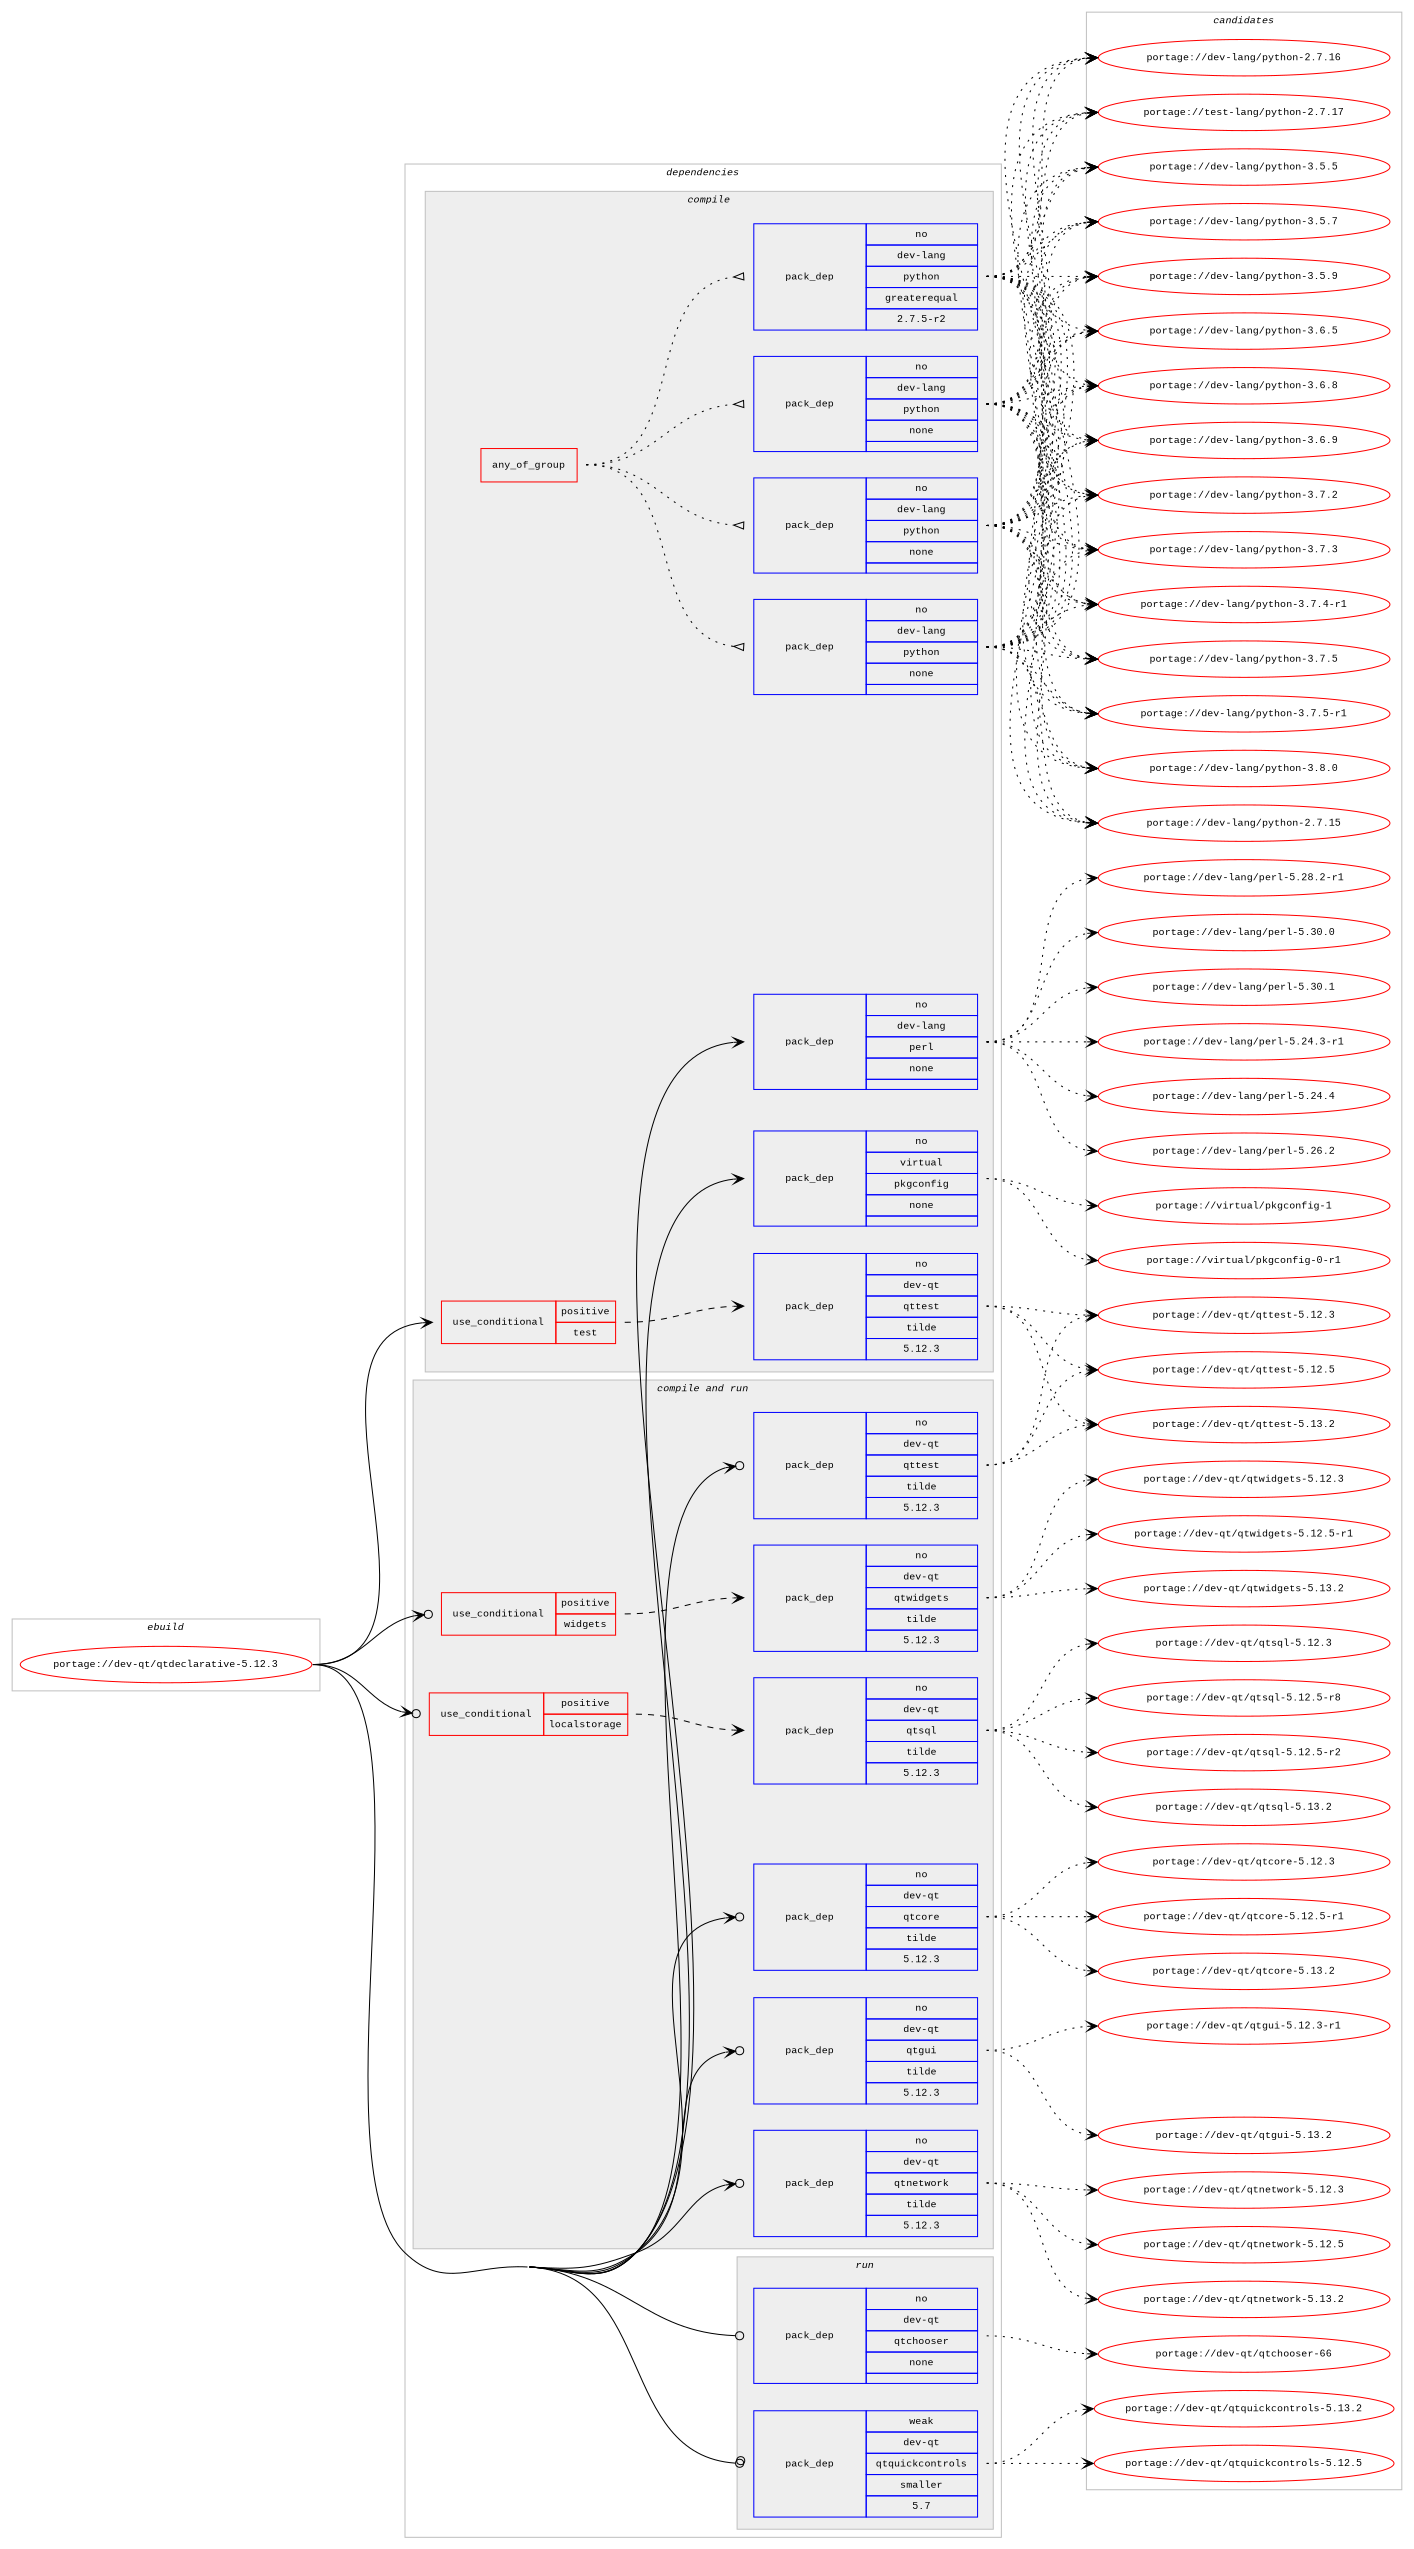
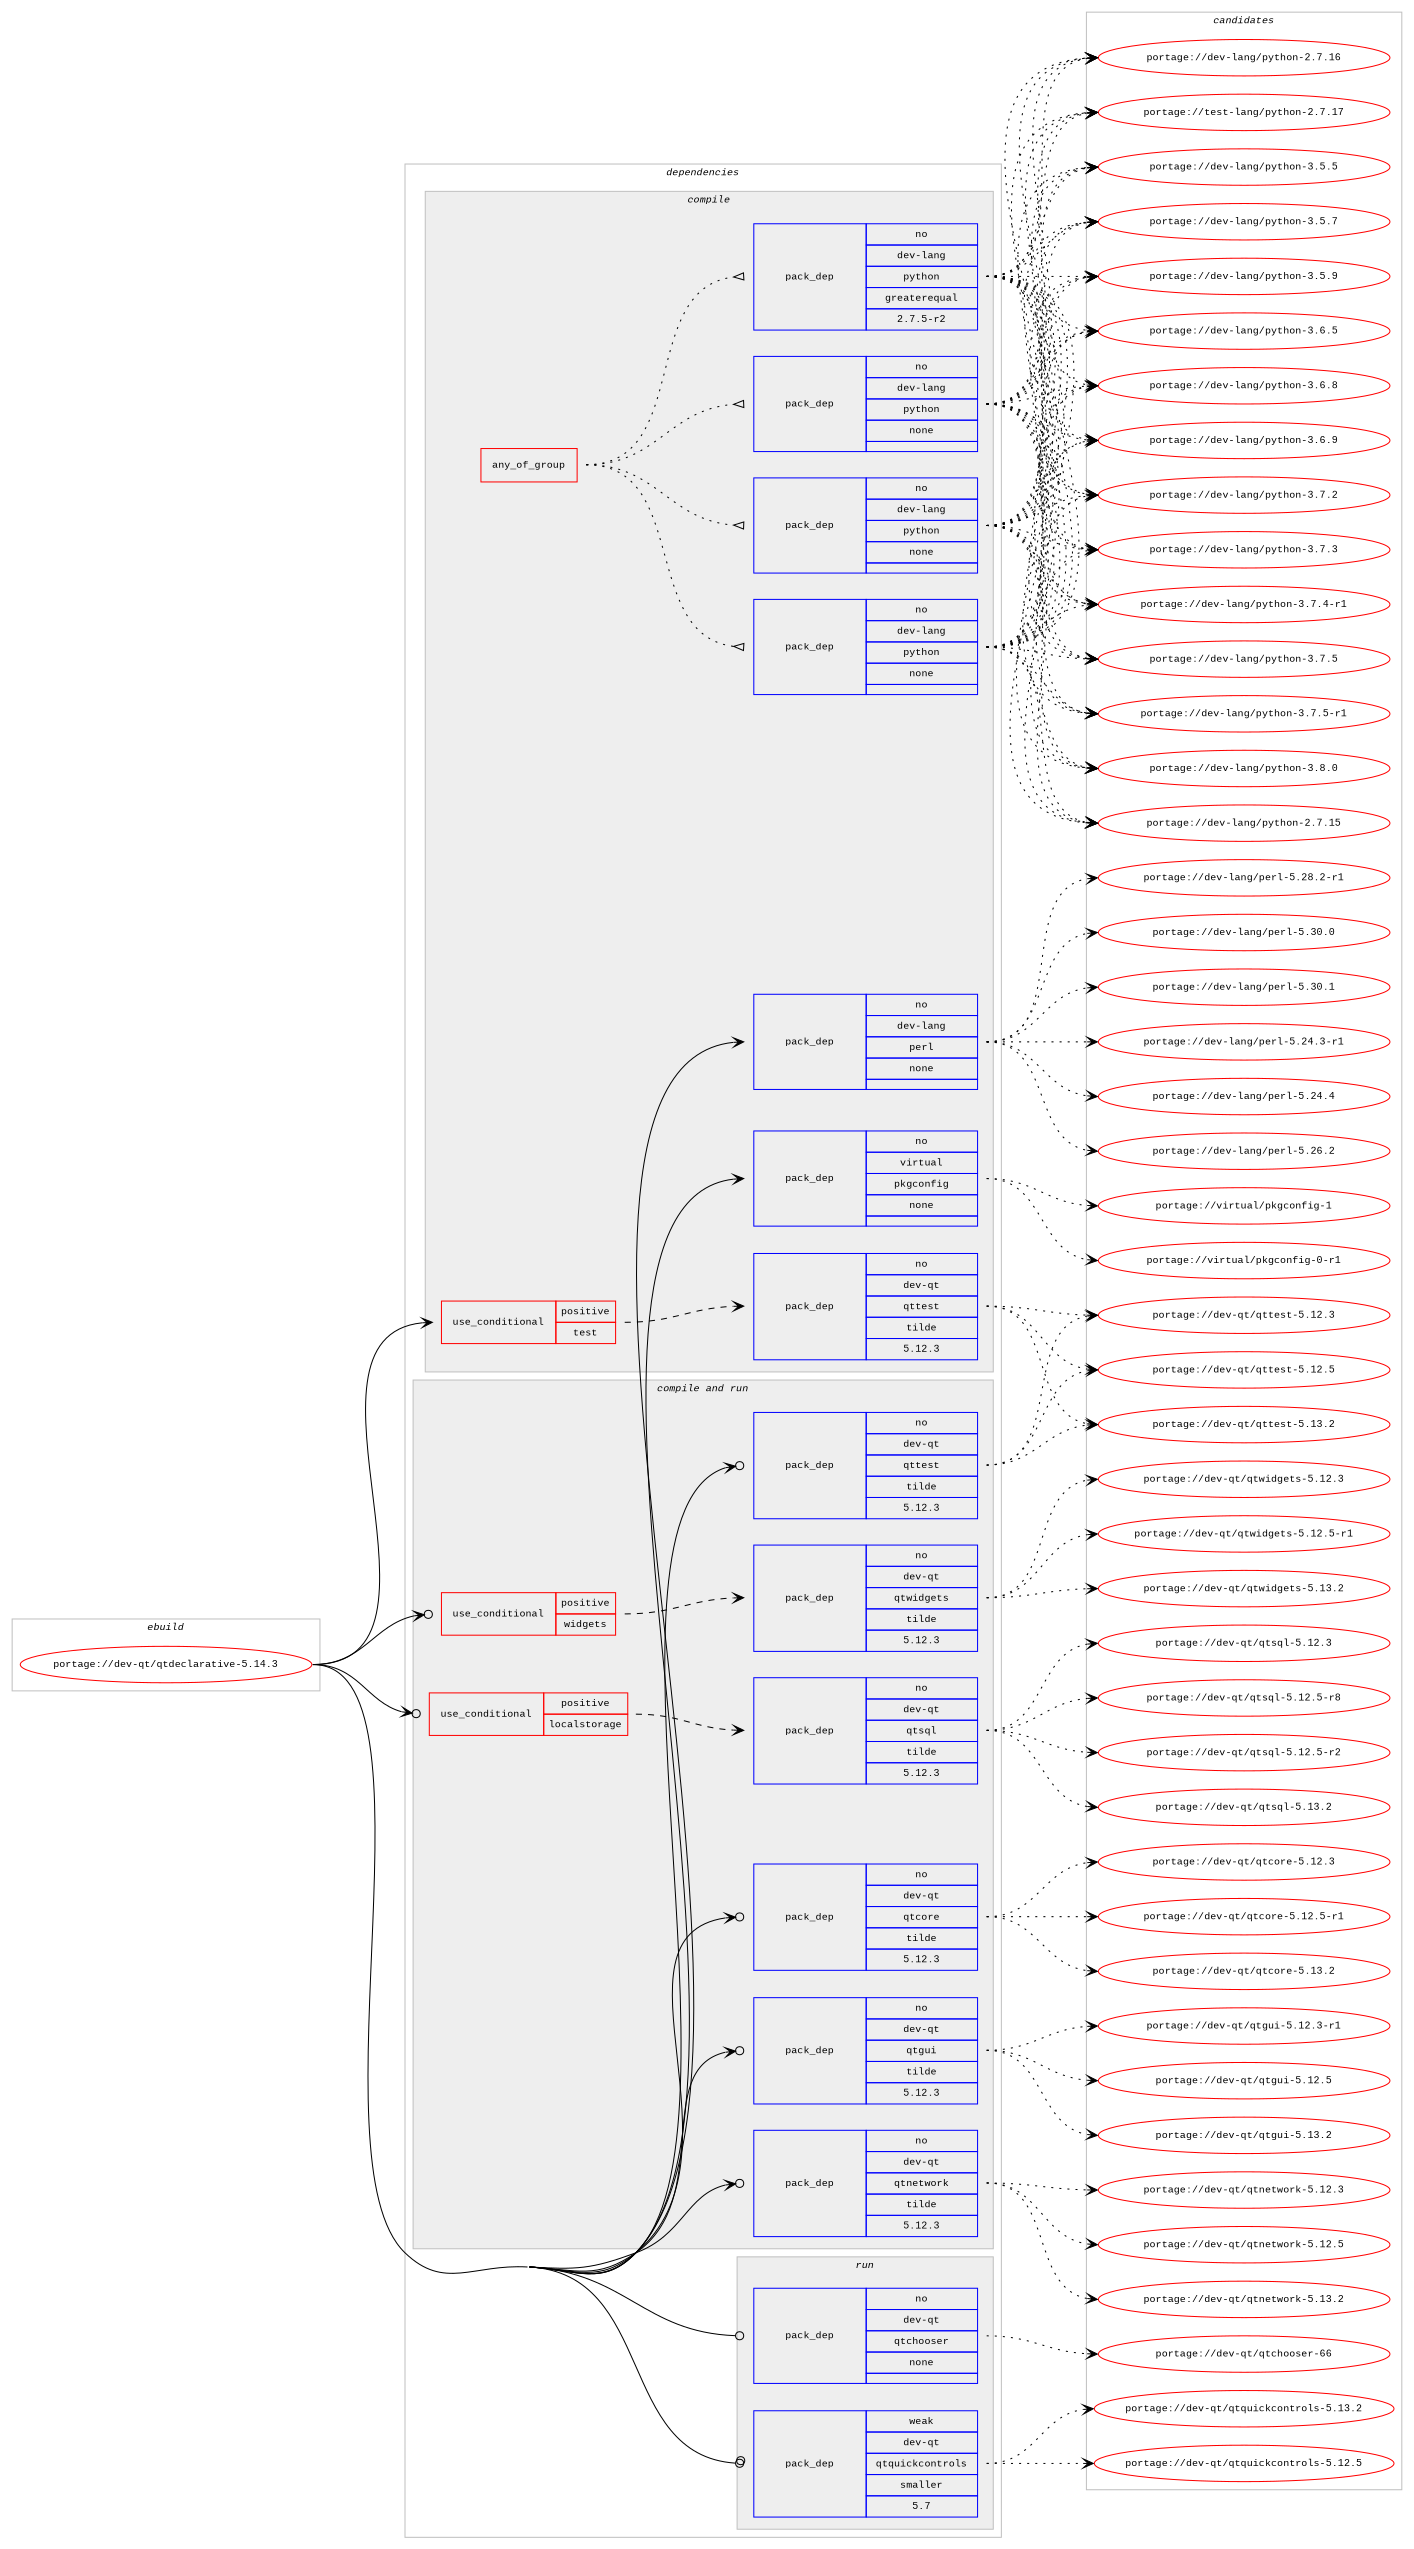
(166, 1665) -> (166, 1665)
none -> (1244, 2081)
